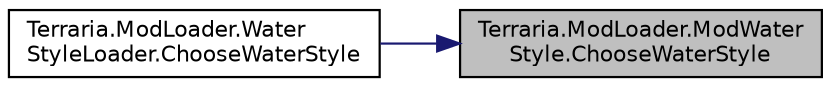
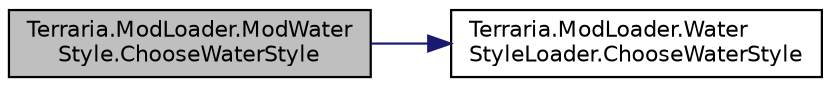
(409, 44) -> (400, 44)
